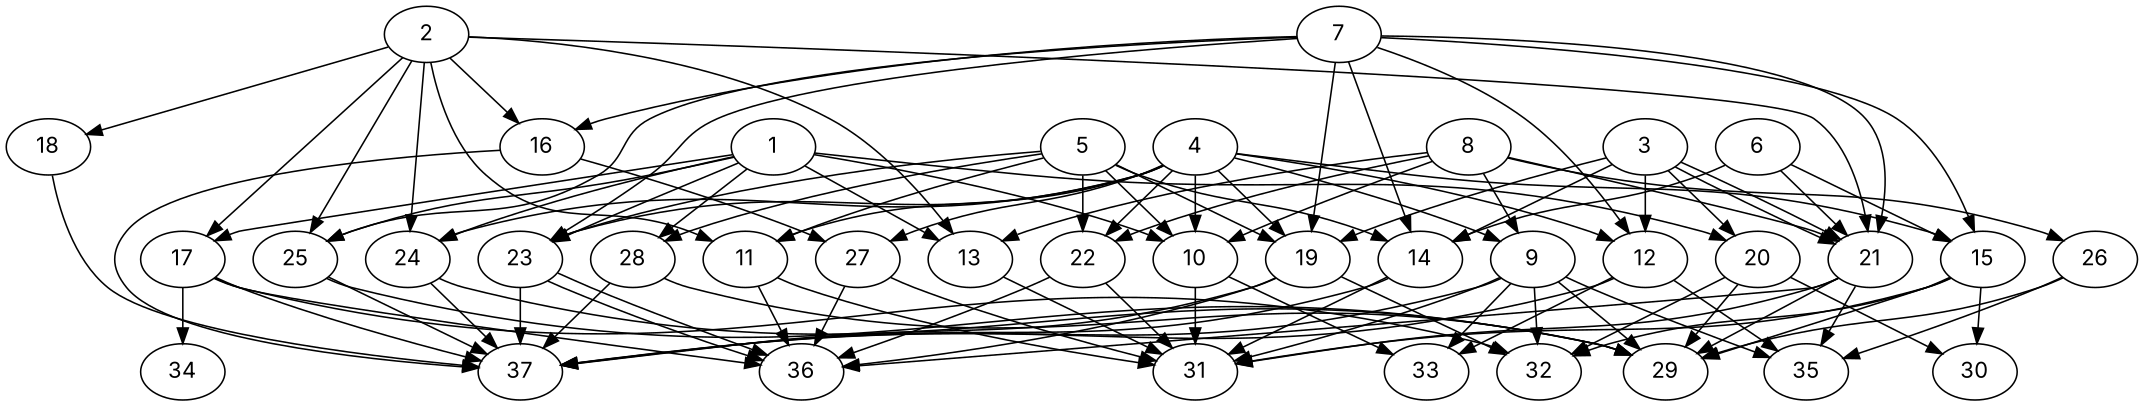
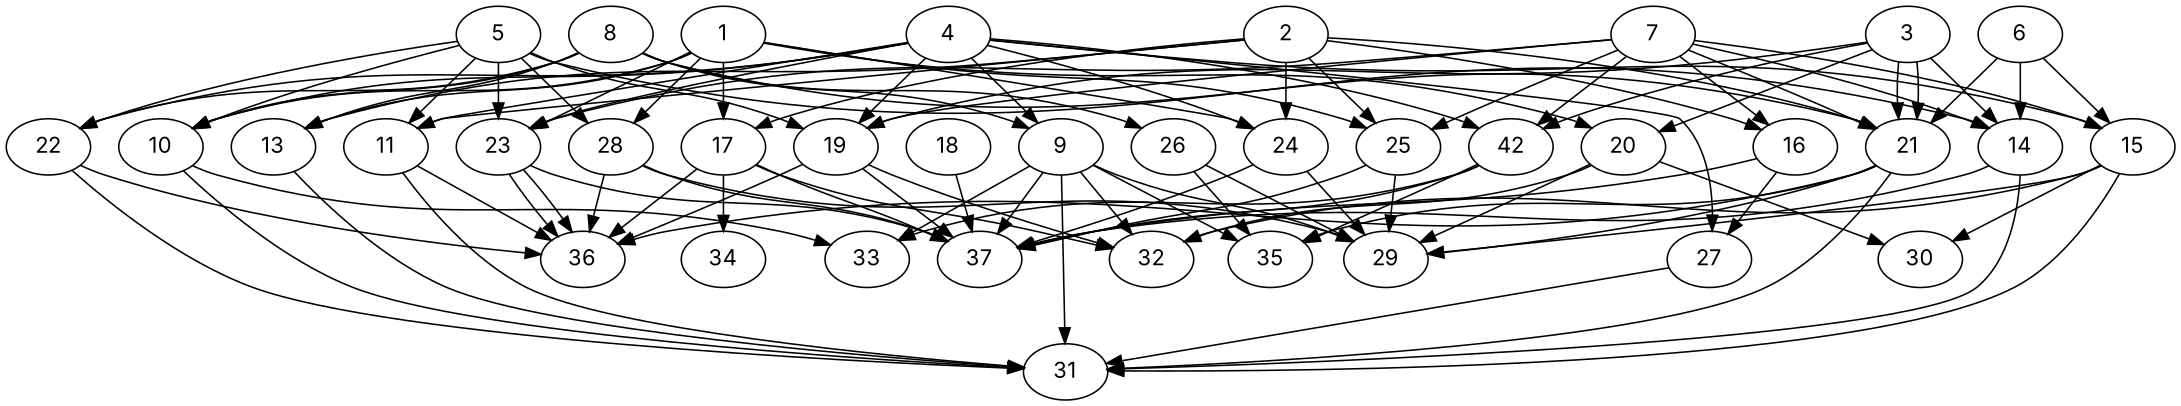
(245, 88) -> none
(1645, 259) -> (1511, 147)
(833, 309) -> (599, 197)
